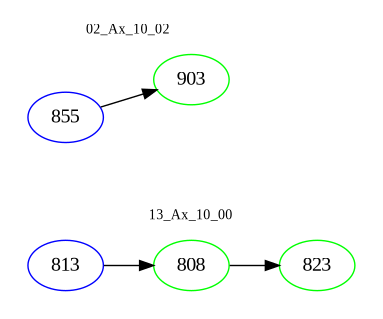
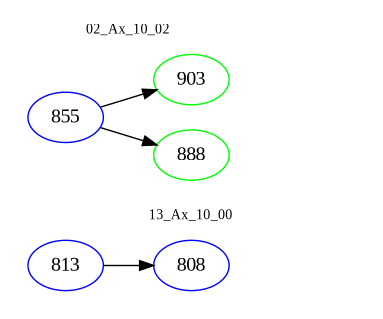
none -> (191, 155)
(191, 265) -> (191, 265)
(317, 265) -> none
